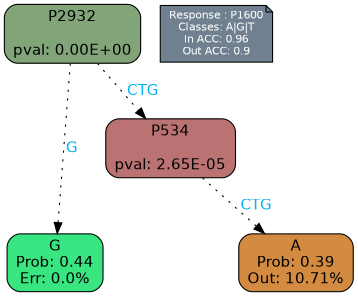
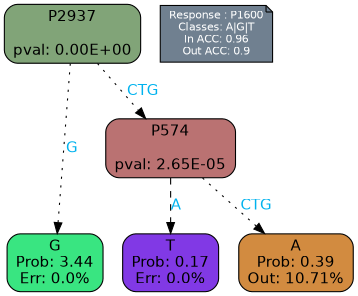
(73, 34) -> (73, 34)
(171, 148) -> (171, 148)
(55, 263) -> (55, 263)
none -> (171, 263)
